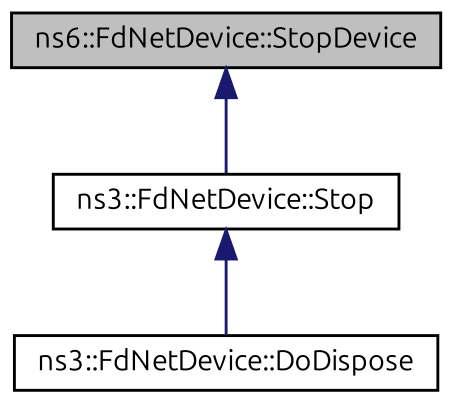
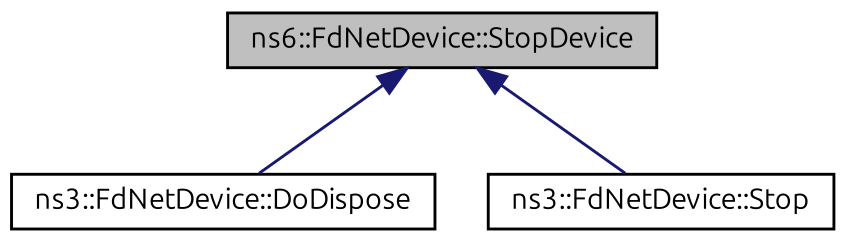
(226, 297) -> (321, 129)
